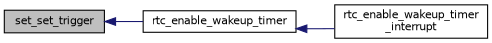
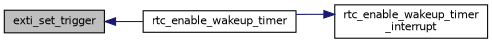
(54, 22) -> (54, 22)
(321, 29) -> (310, 14)
